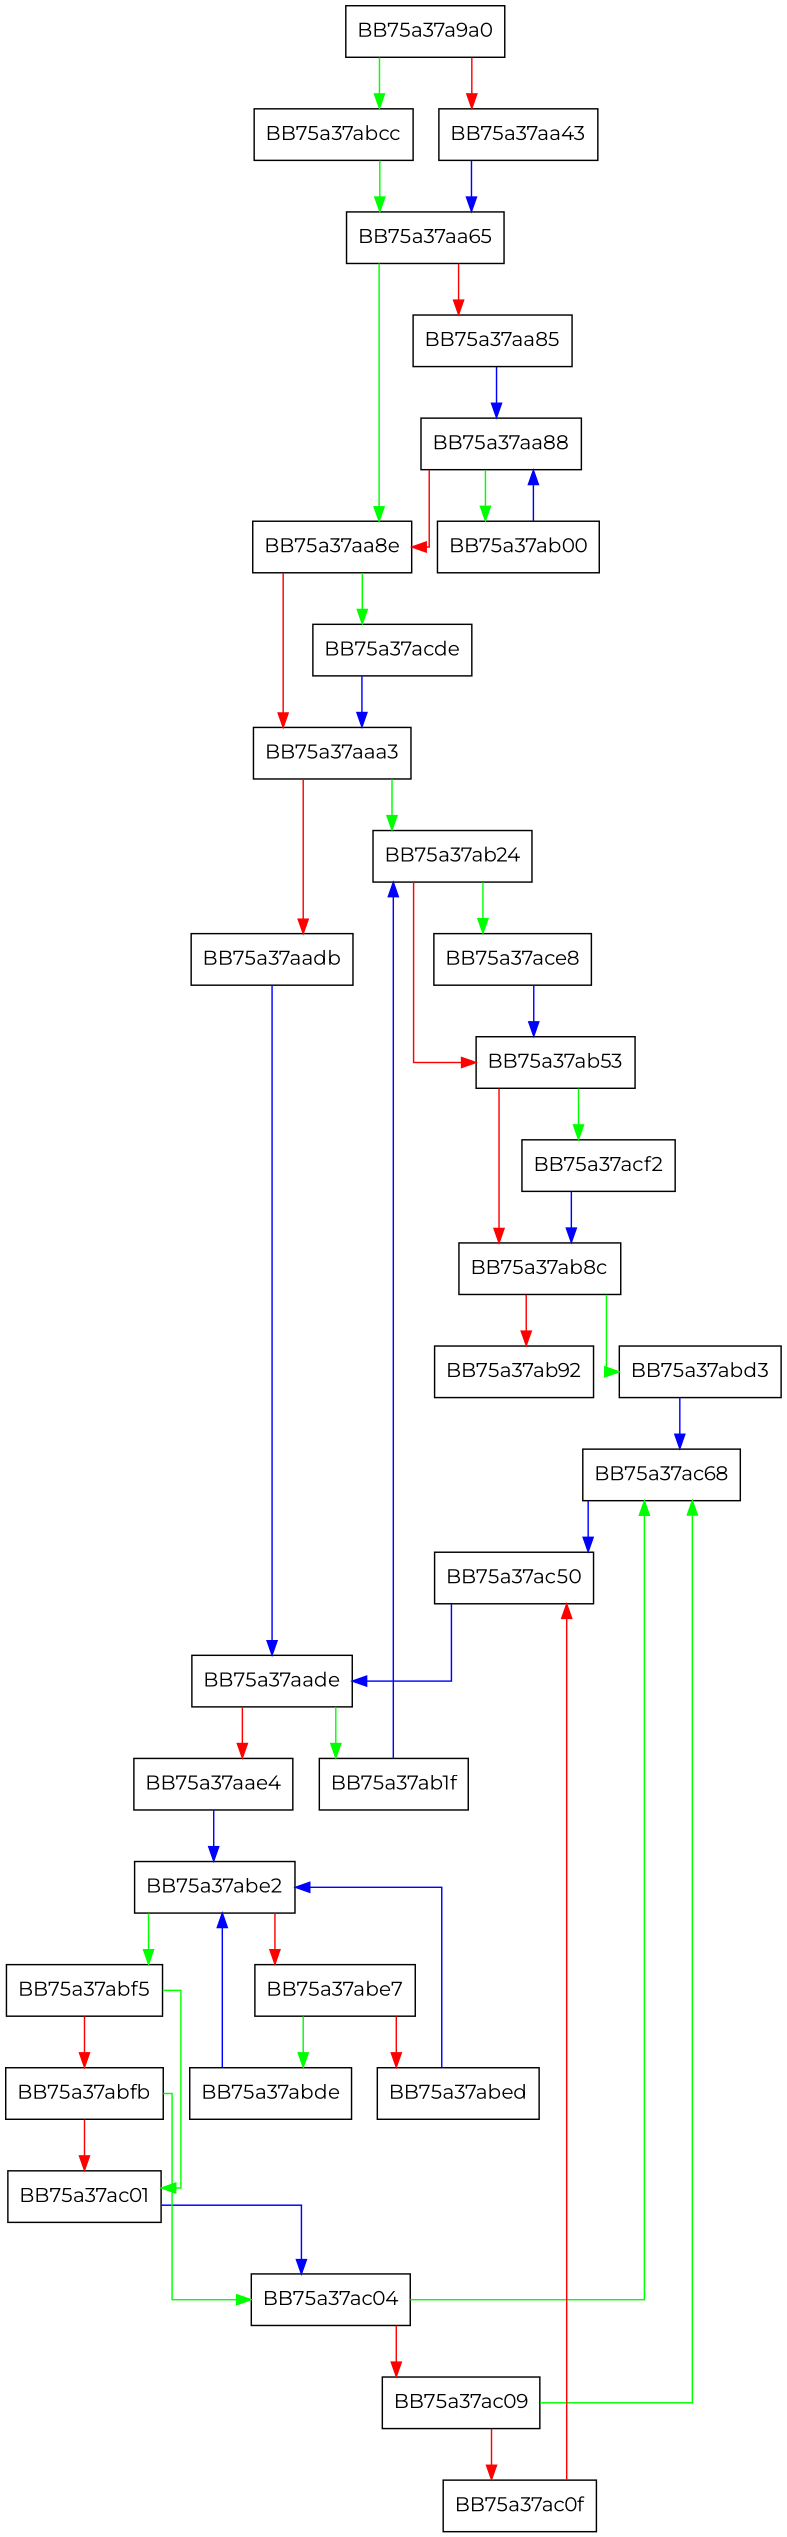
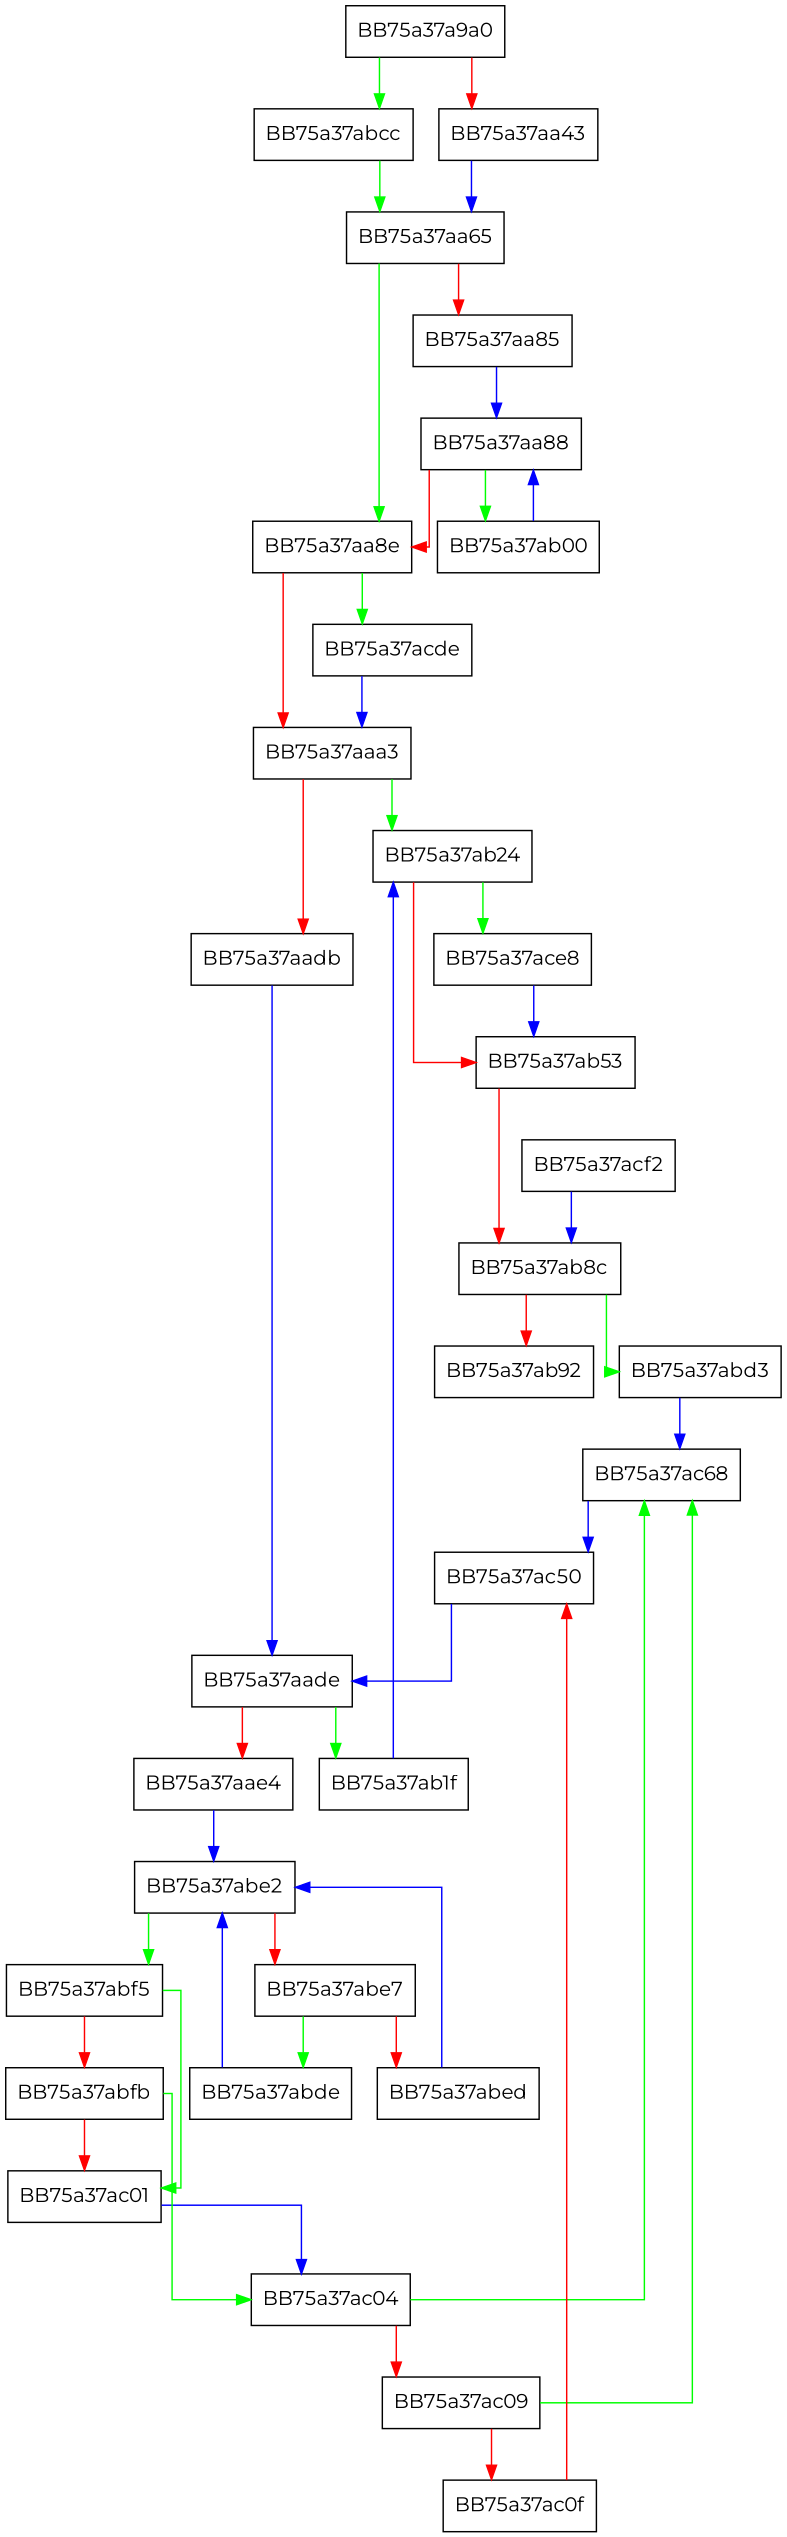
(579, 1107) -> none
